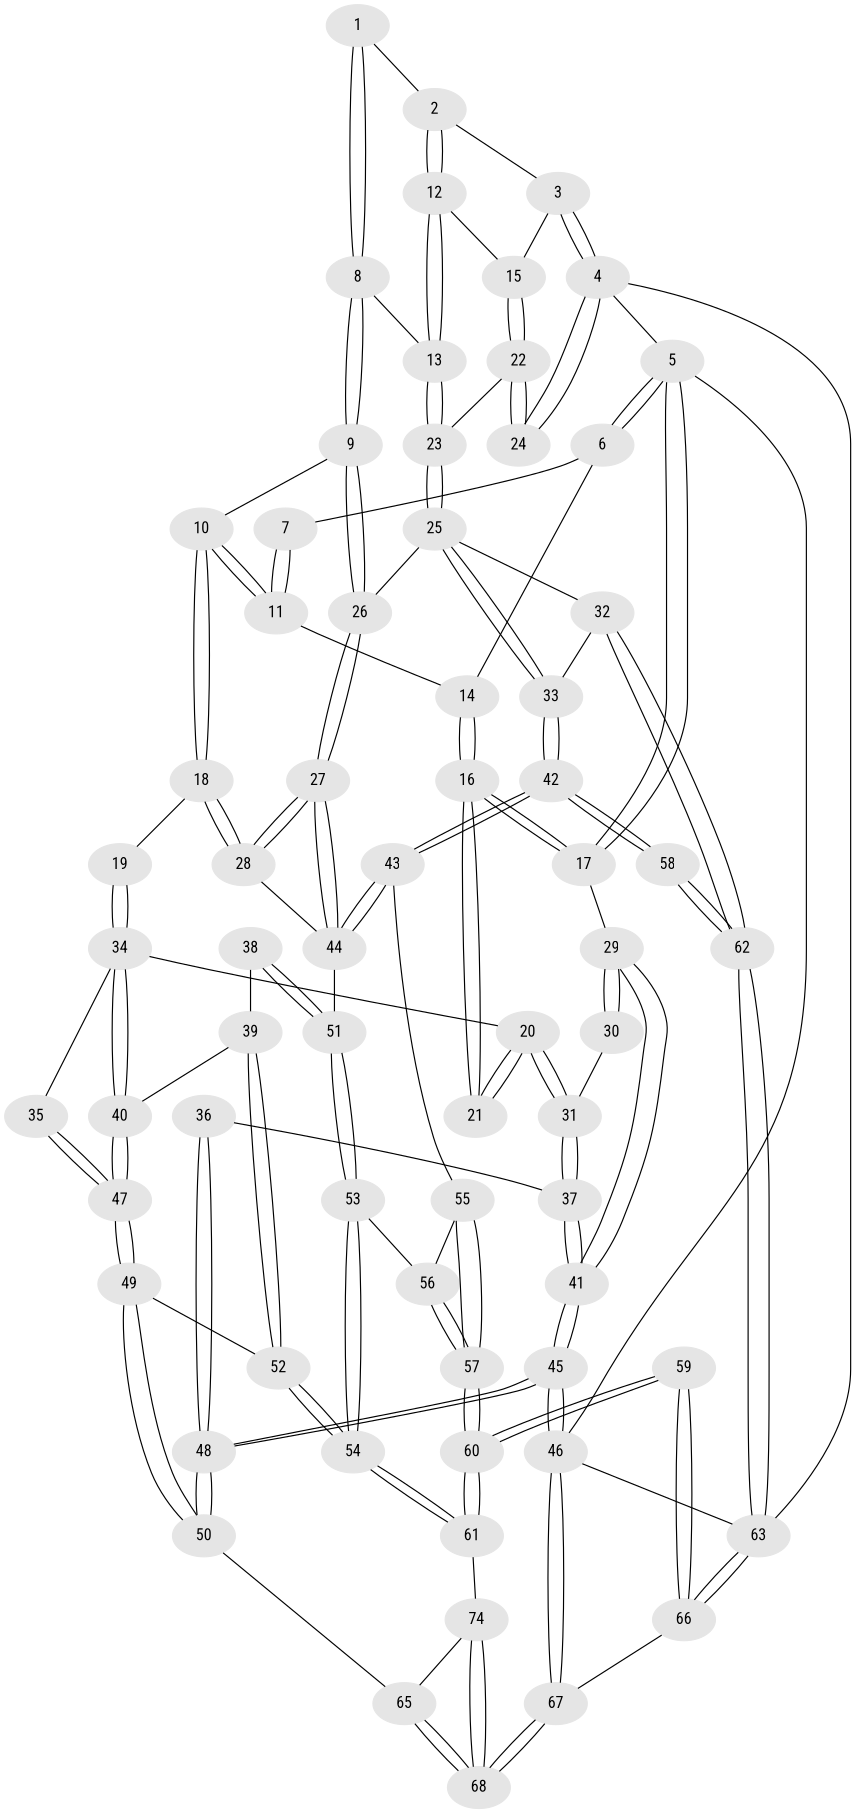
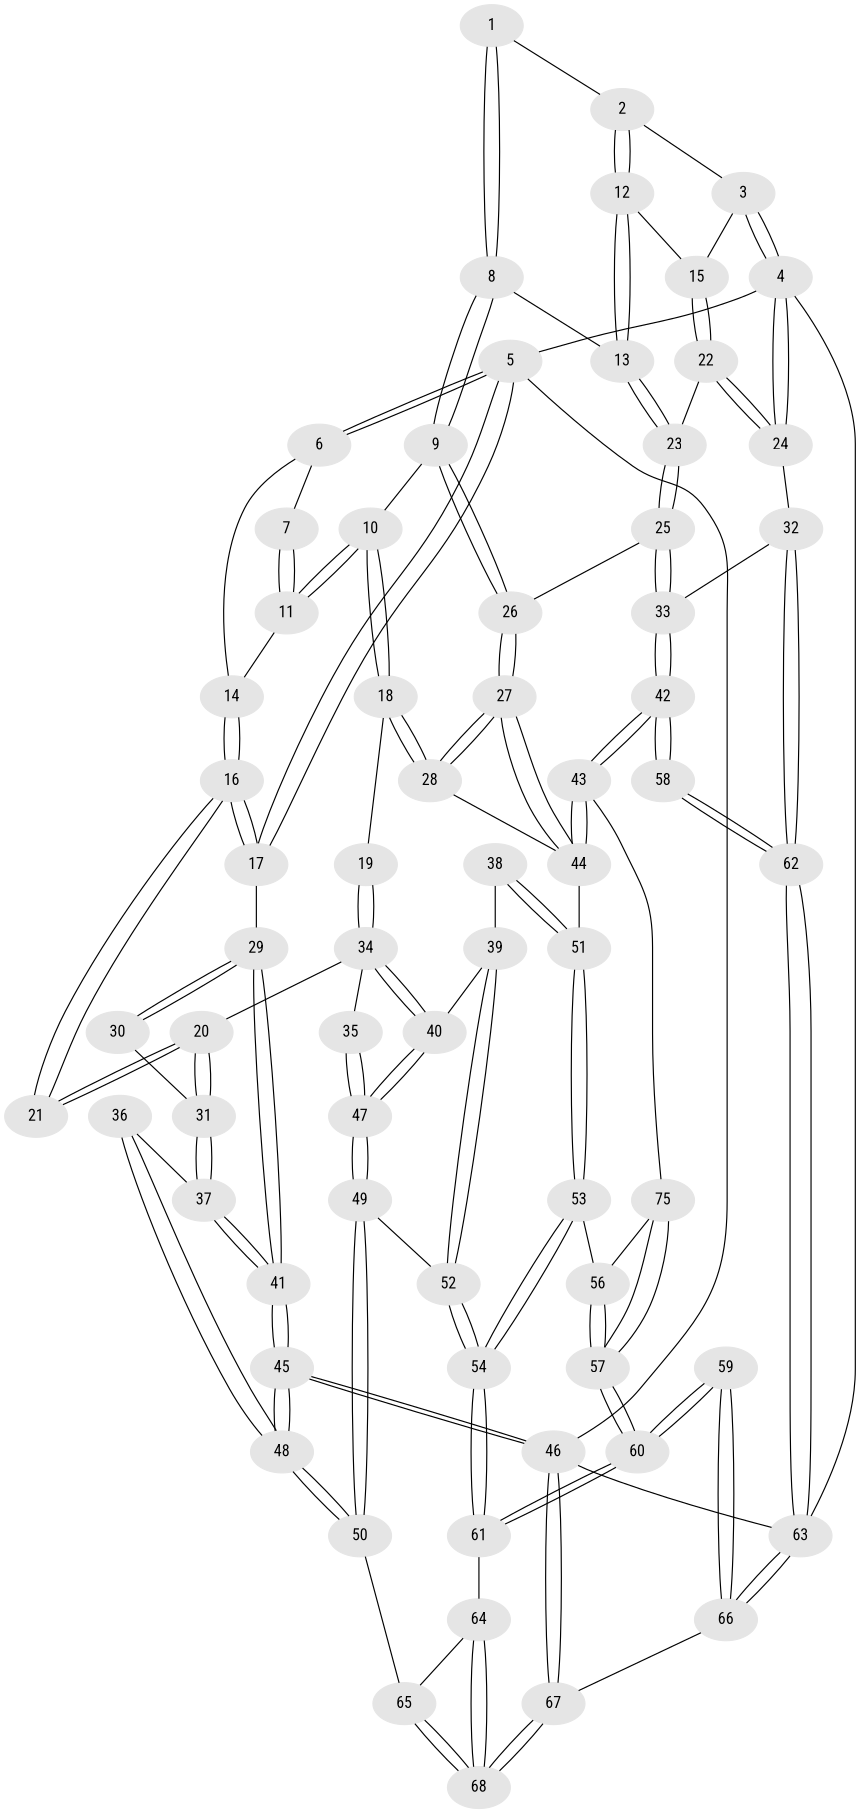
(518, 571) -> (786, 487)
(463, 1200) -> (663, 1200)
(477, 1620) -> (479, 1620)
